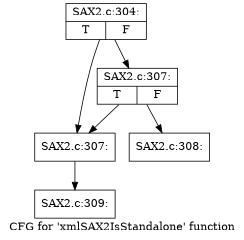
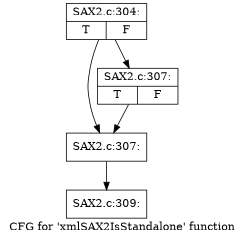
(169, 147) -> none
